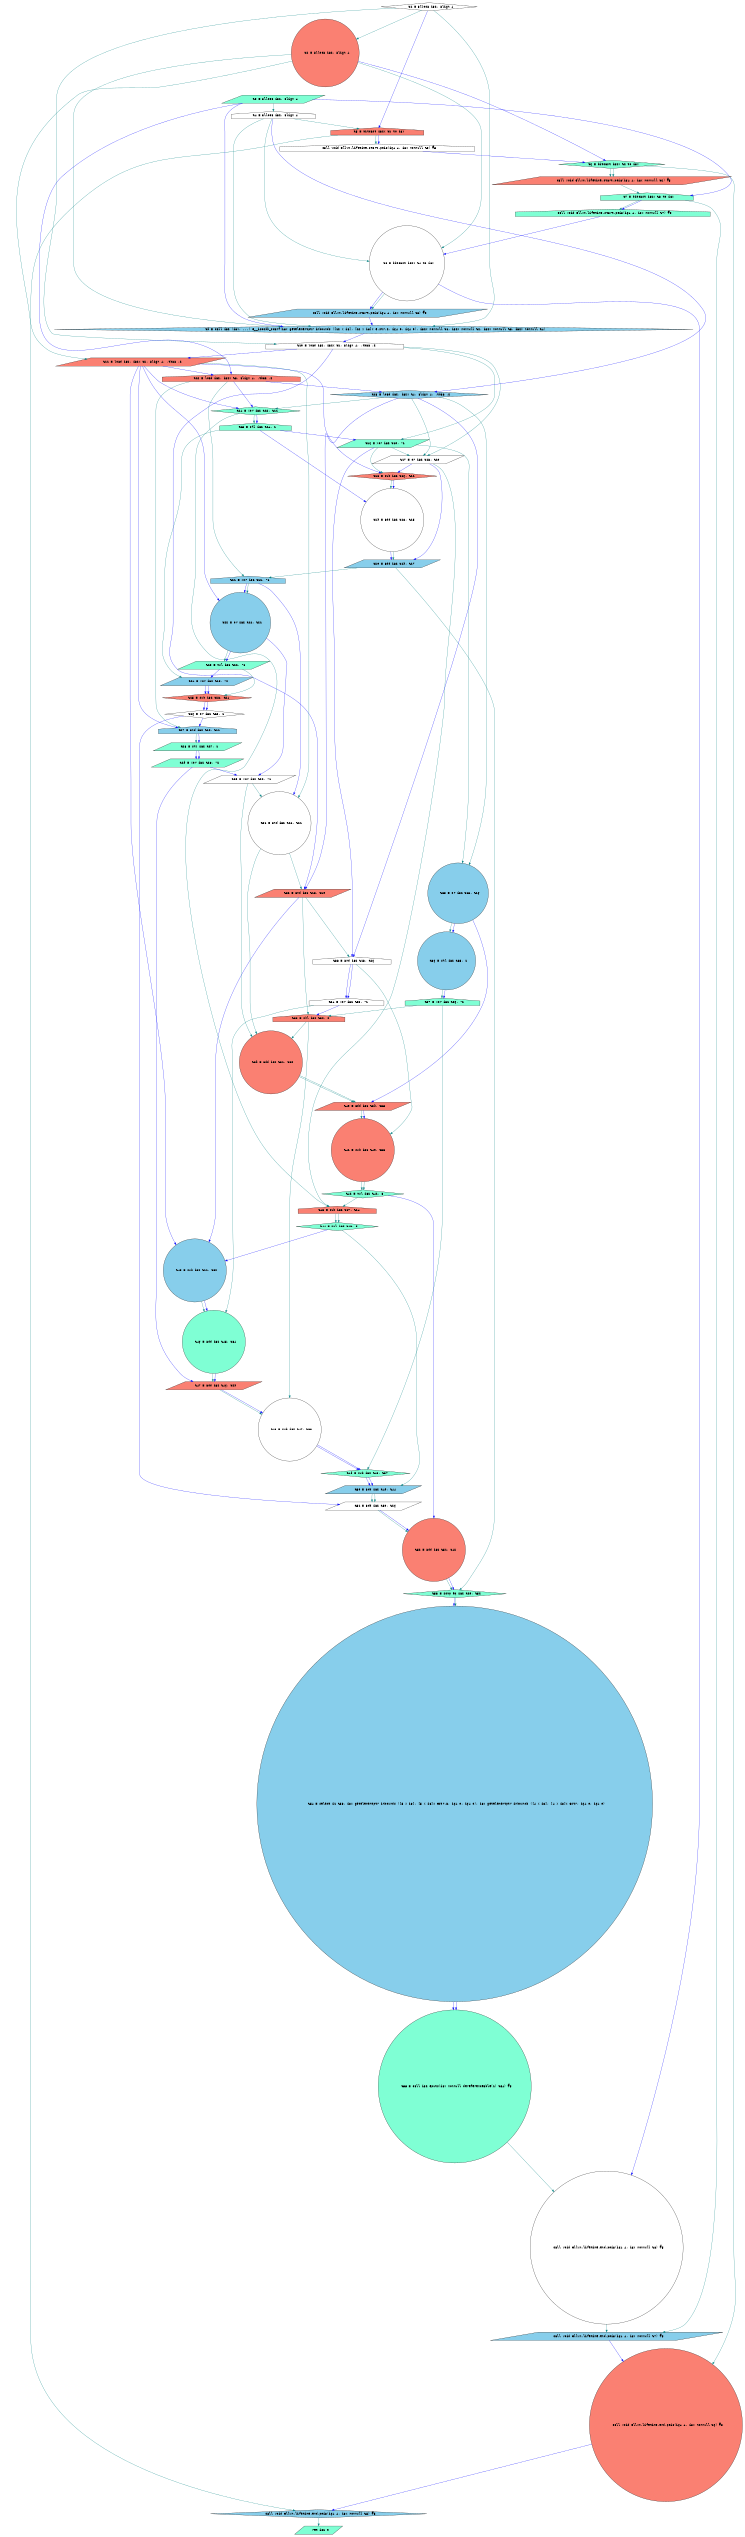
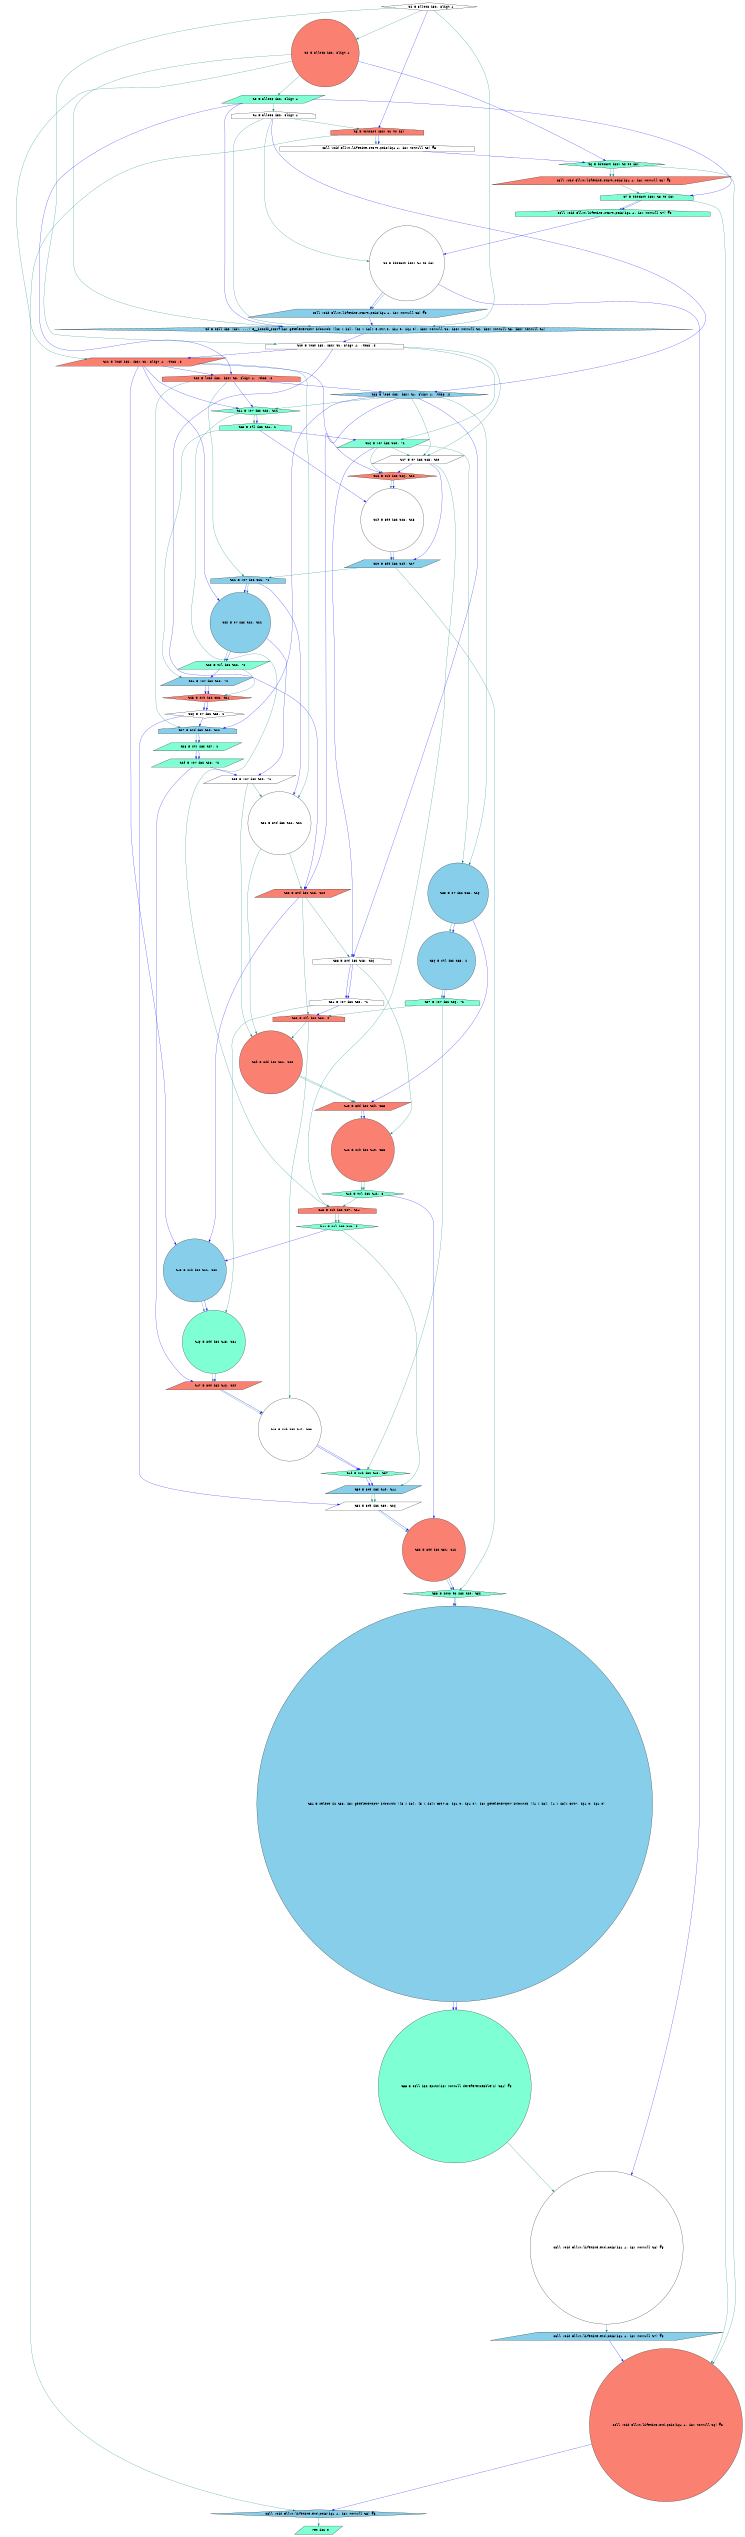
(479, 124) -> (290, 85)
(139, 558) -> (292, 551)
(717, 1265) -> (725, 1270)
